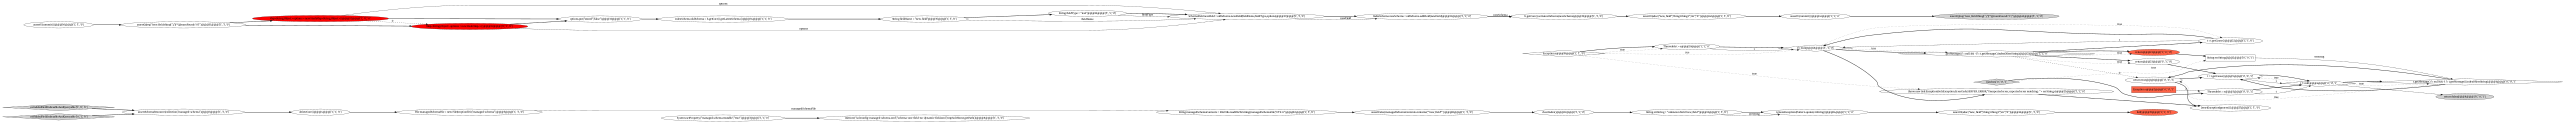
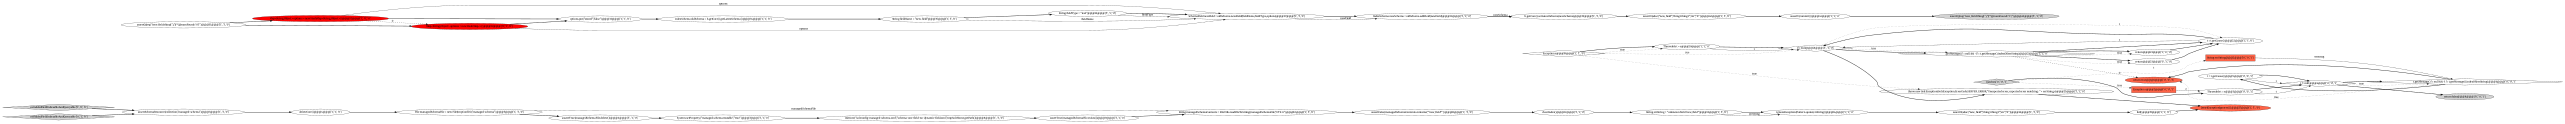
(2120, 24) -> (2120, 24)
(59, 25) -> none
(2154, 52) -> (2154, 52)
(2190, 55) -> (2190, 47)
(2230, 58) -> (2230, 58)
(2154, 68) -> (2154, 68)
(2191, 69) -> (2194, 52)
(2190, 78) -> none
(2154, 80) -> (2154, 80)
(2281, 80) -> none
none -> (2073, 85)
(2187, 89) -> (2186, 111)
(2394, 90) -> (2394, 90)
(2230, 108) -> (2230, 108)
(2154, 112) -> (2154, 112)
none -> (600, 118)
none -> (1088, 118)
